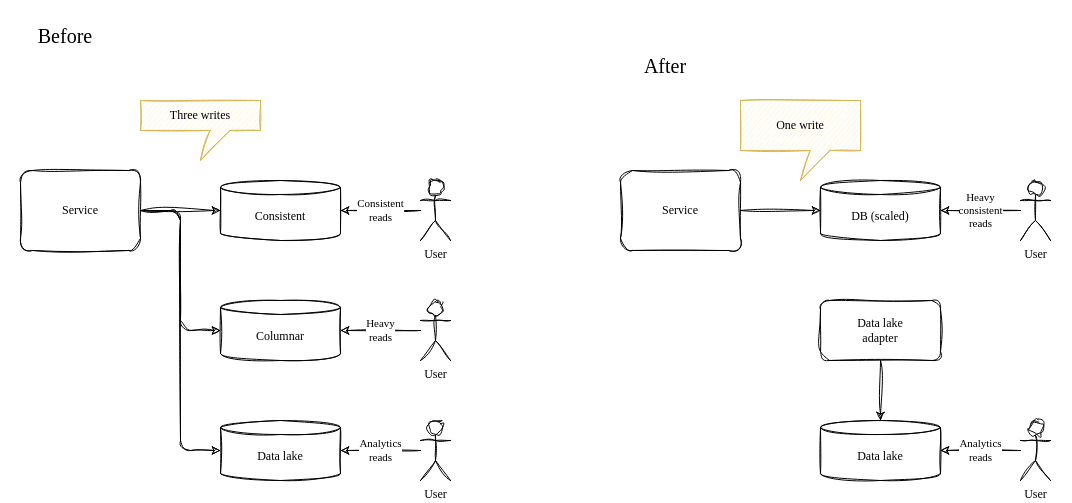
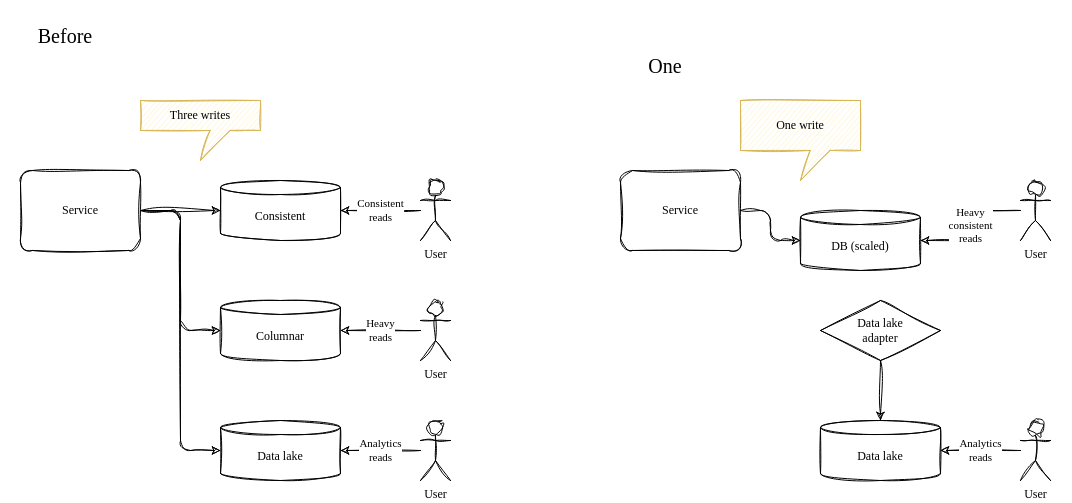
(666, 66) -> (666, 66)
(881, 211) -> (861, 241)
(881, 331) -> (881, 331)
